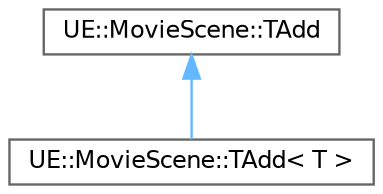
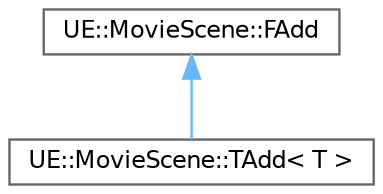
(192, 32) -> (192, 32)
